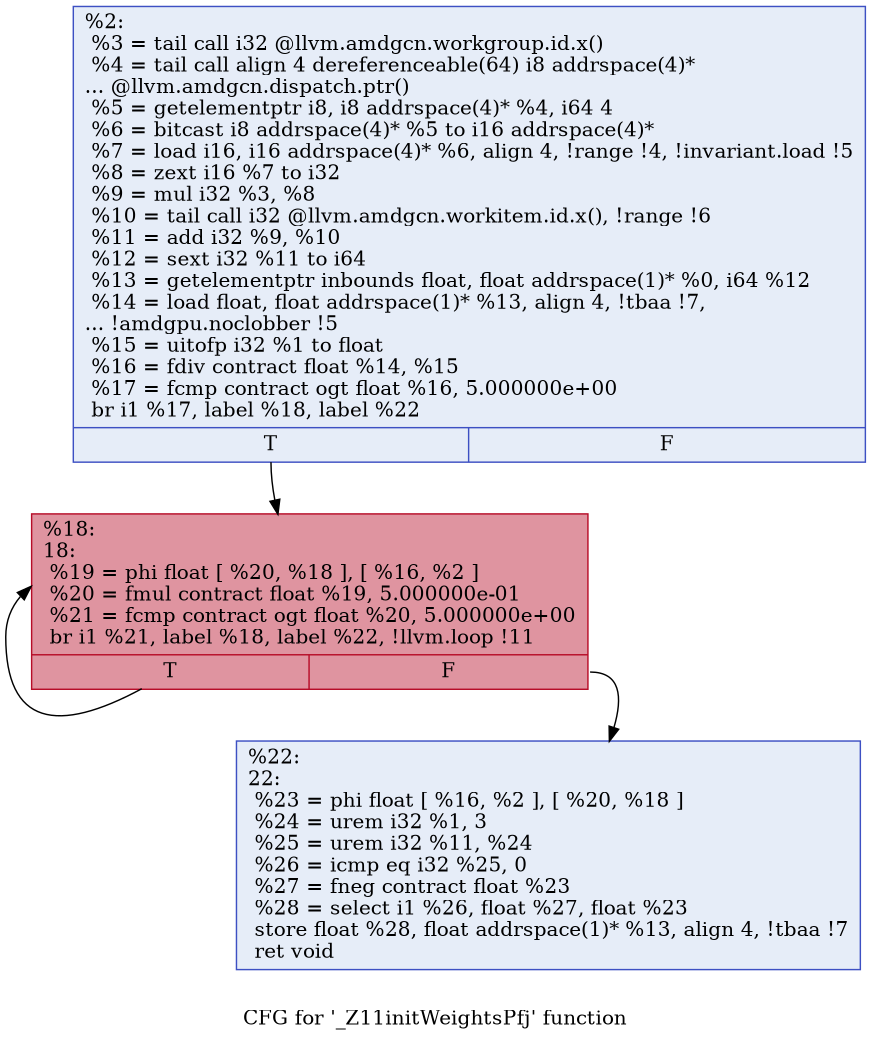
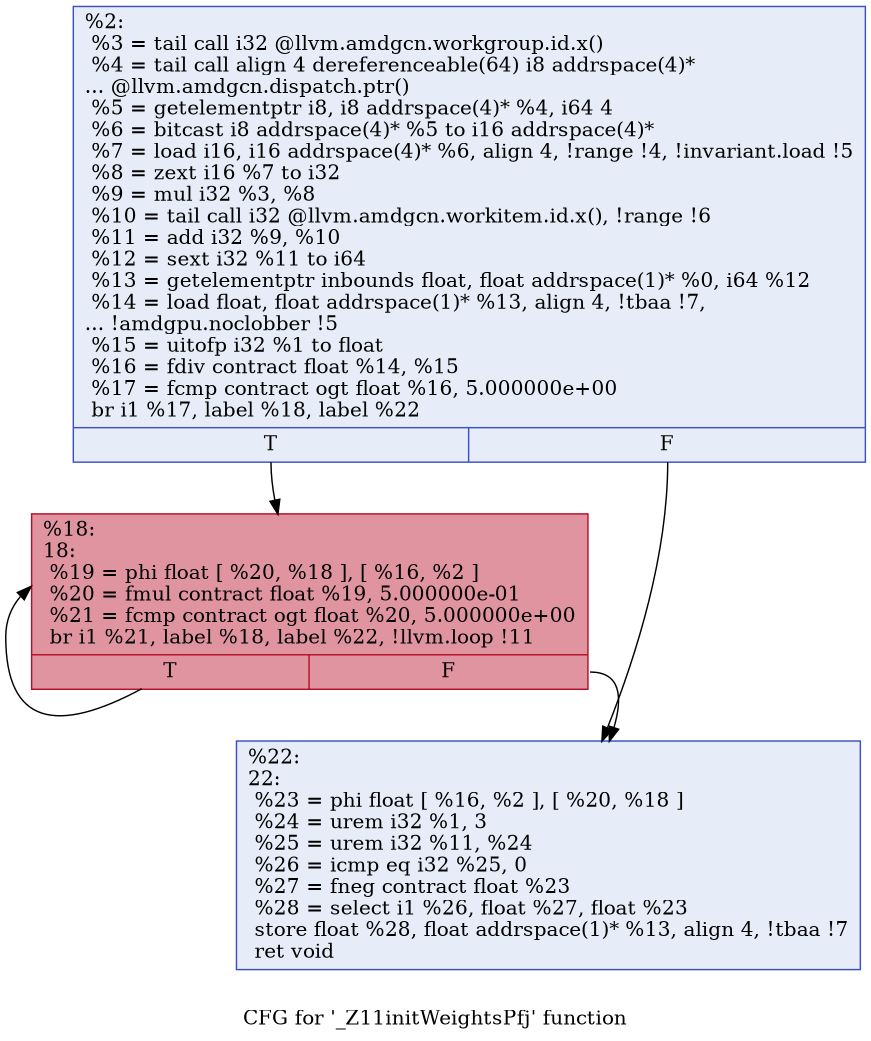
none -> (650, 598)
